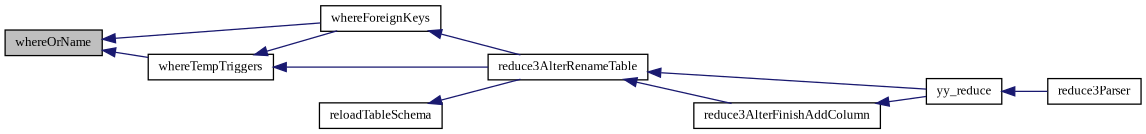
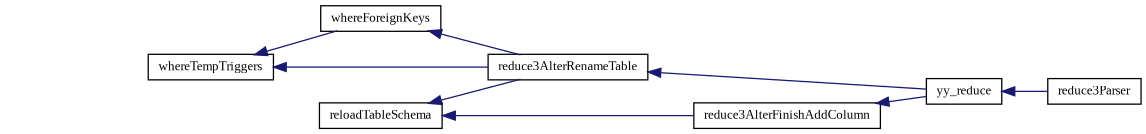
(54, 43) -> none
(684, 93) -> (574, 116)
